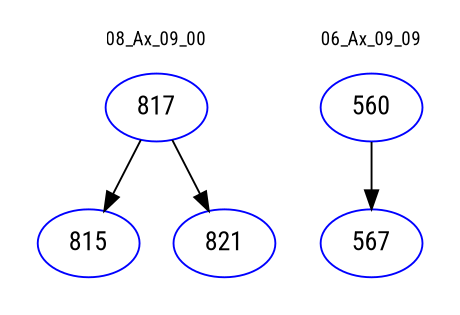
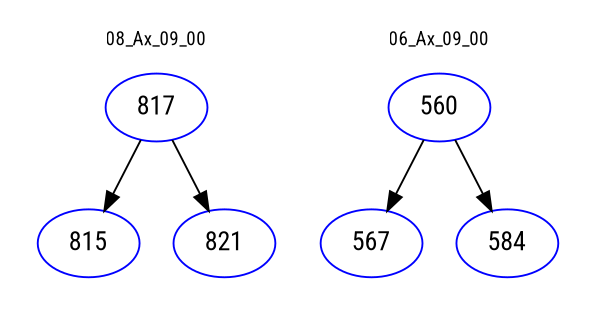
(372, 41) -> (439, 41)
none -> (507, 243)
